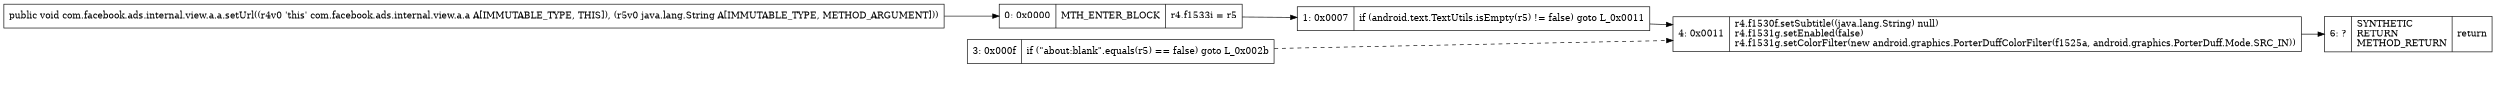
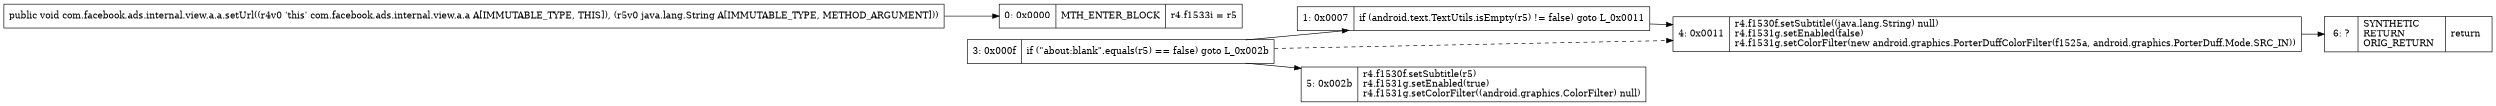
(1266, 17) -> (1294, 35)
(2402, 43) -> (2399, 43)
none -> (1474, 84)
